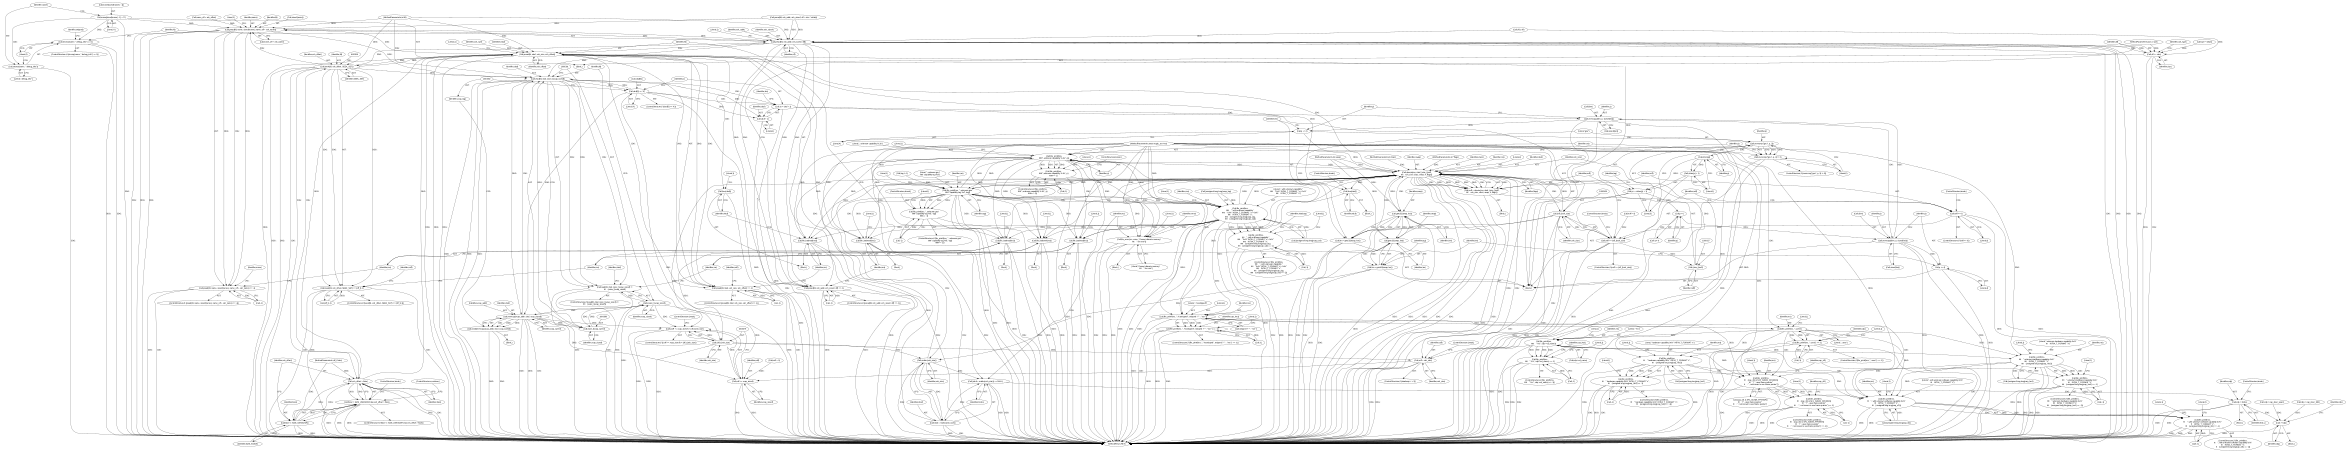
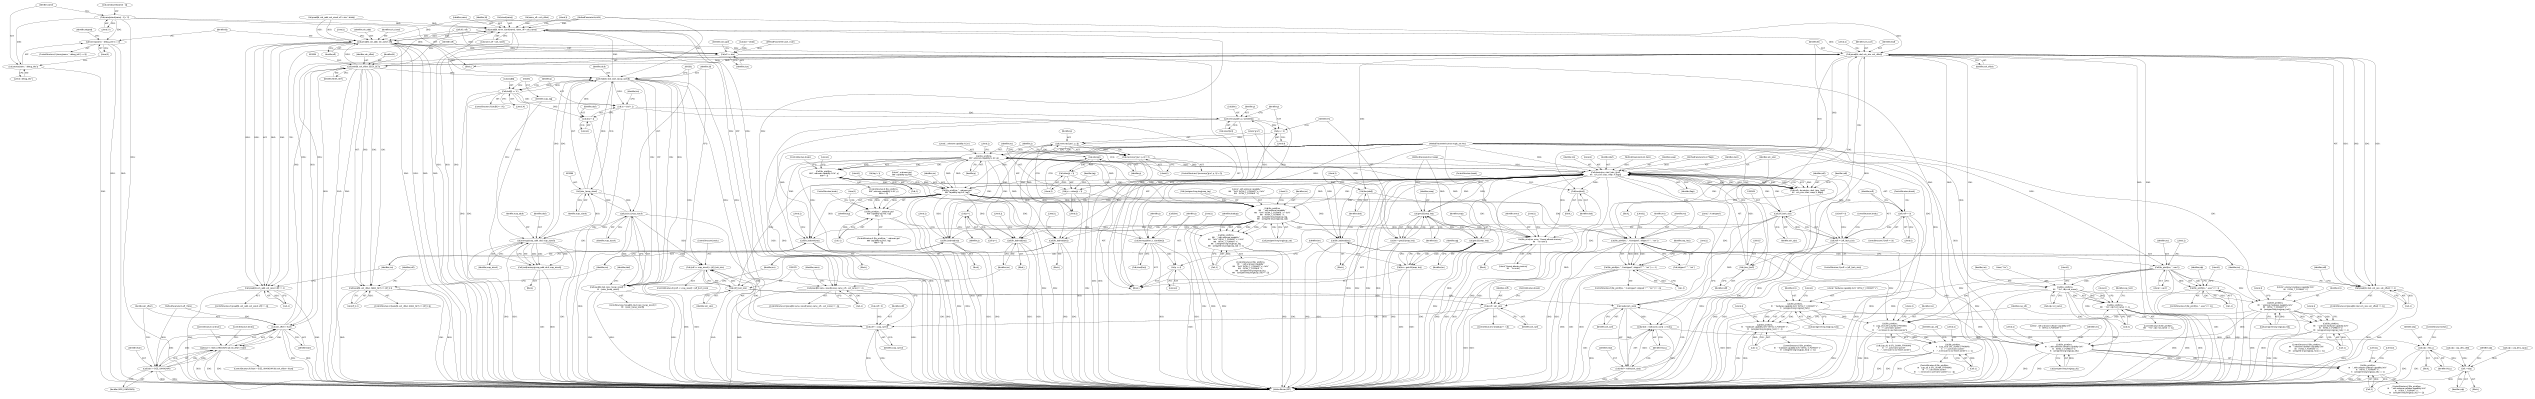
(402, 65) -> (597, 35)
(628, 354) -> none
(248, 444) -> (122, 390)
